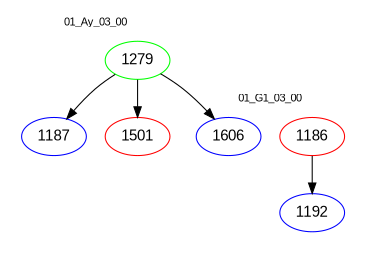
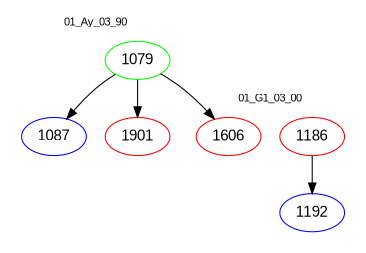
(96, 23) -> (96, 23)
(138, 60) -> (138, 60)
(54, 137) -> (54, 137)
(138, 137) -> (138, 137)
(229, 137) -> (229, 137)
